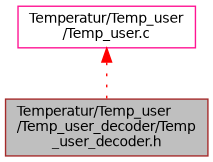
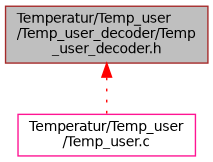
(107, 81) -> (107, 96)
